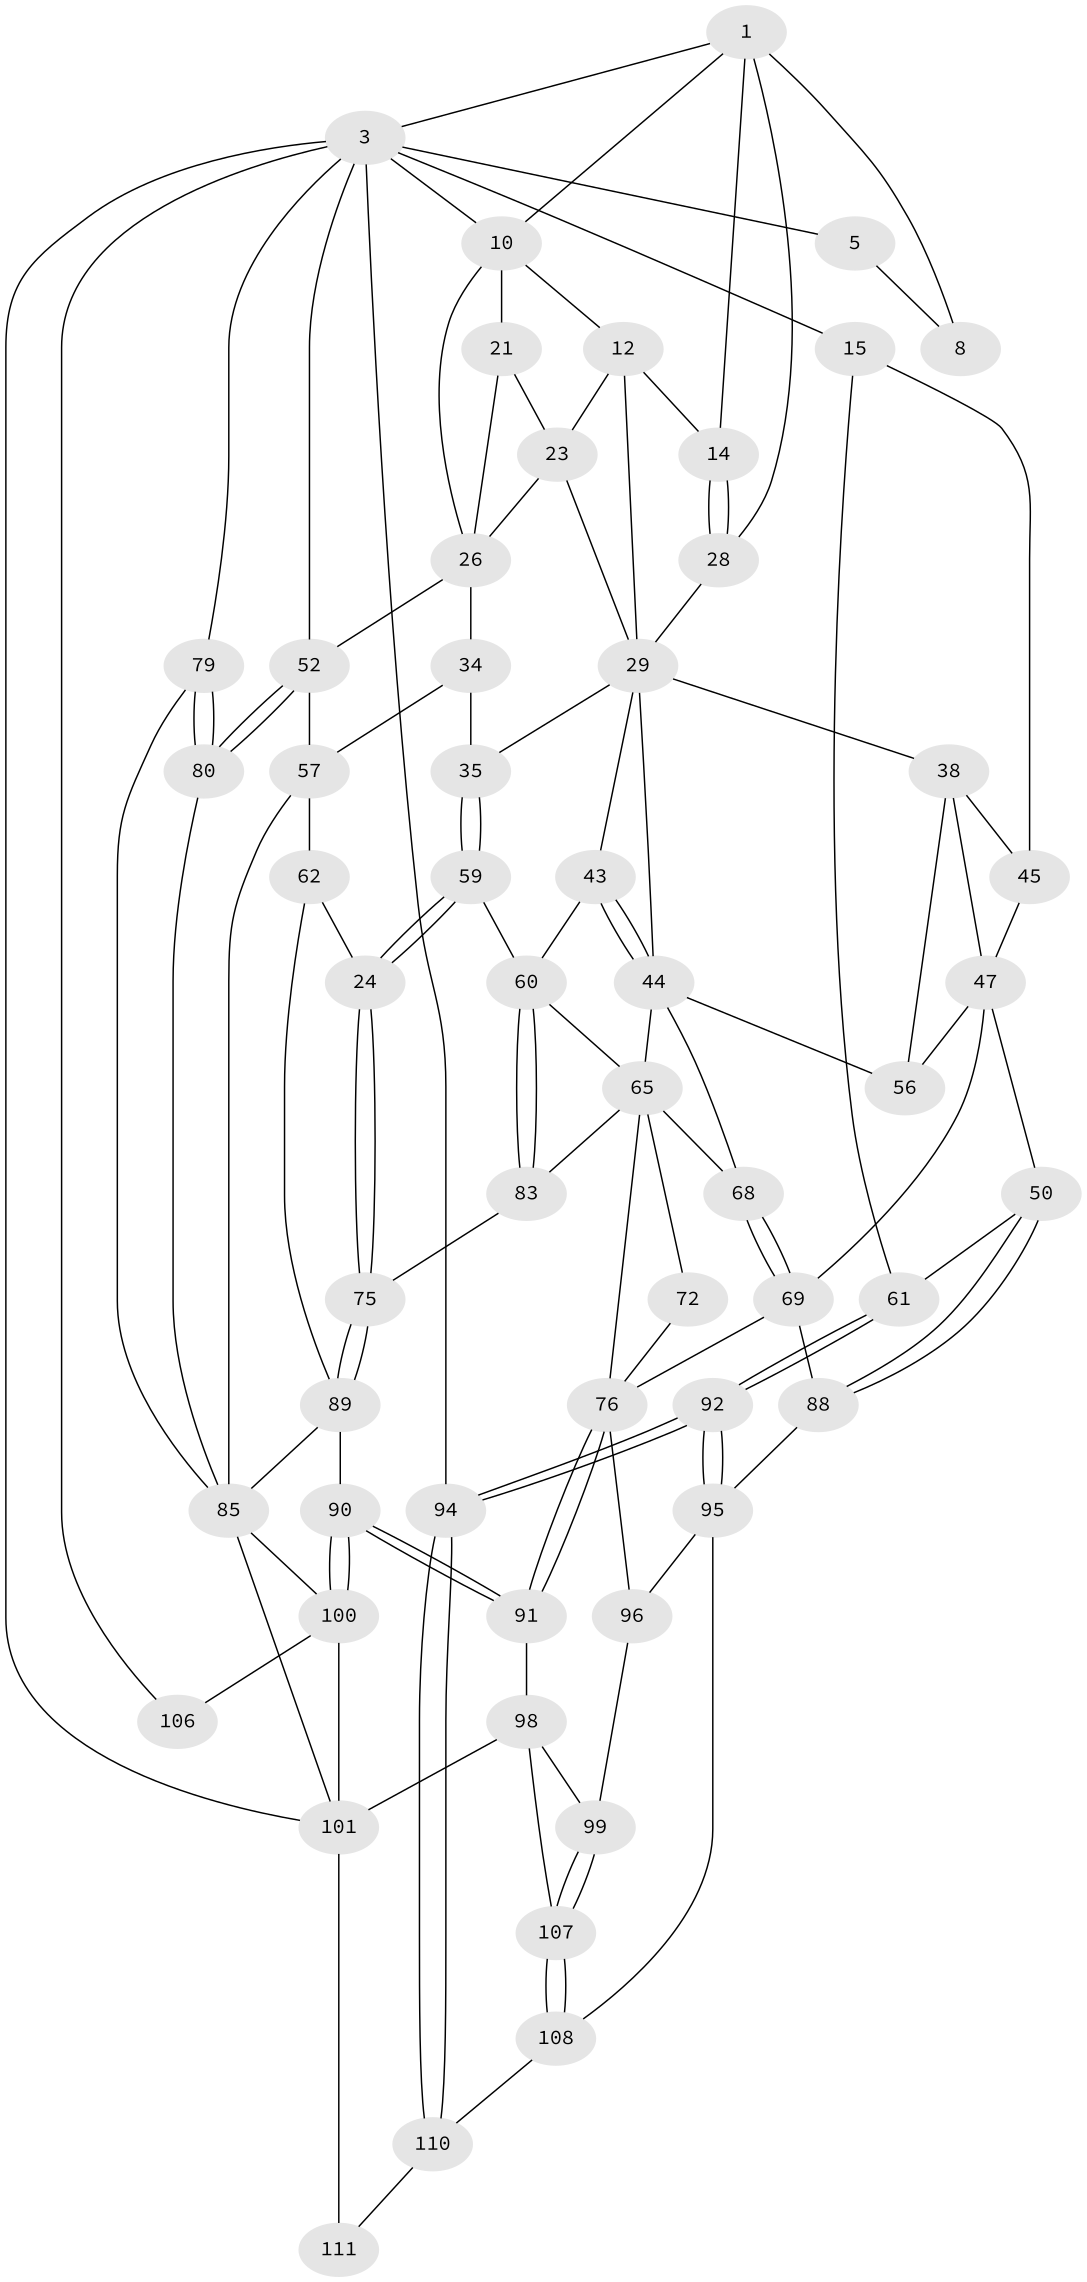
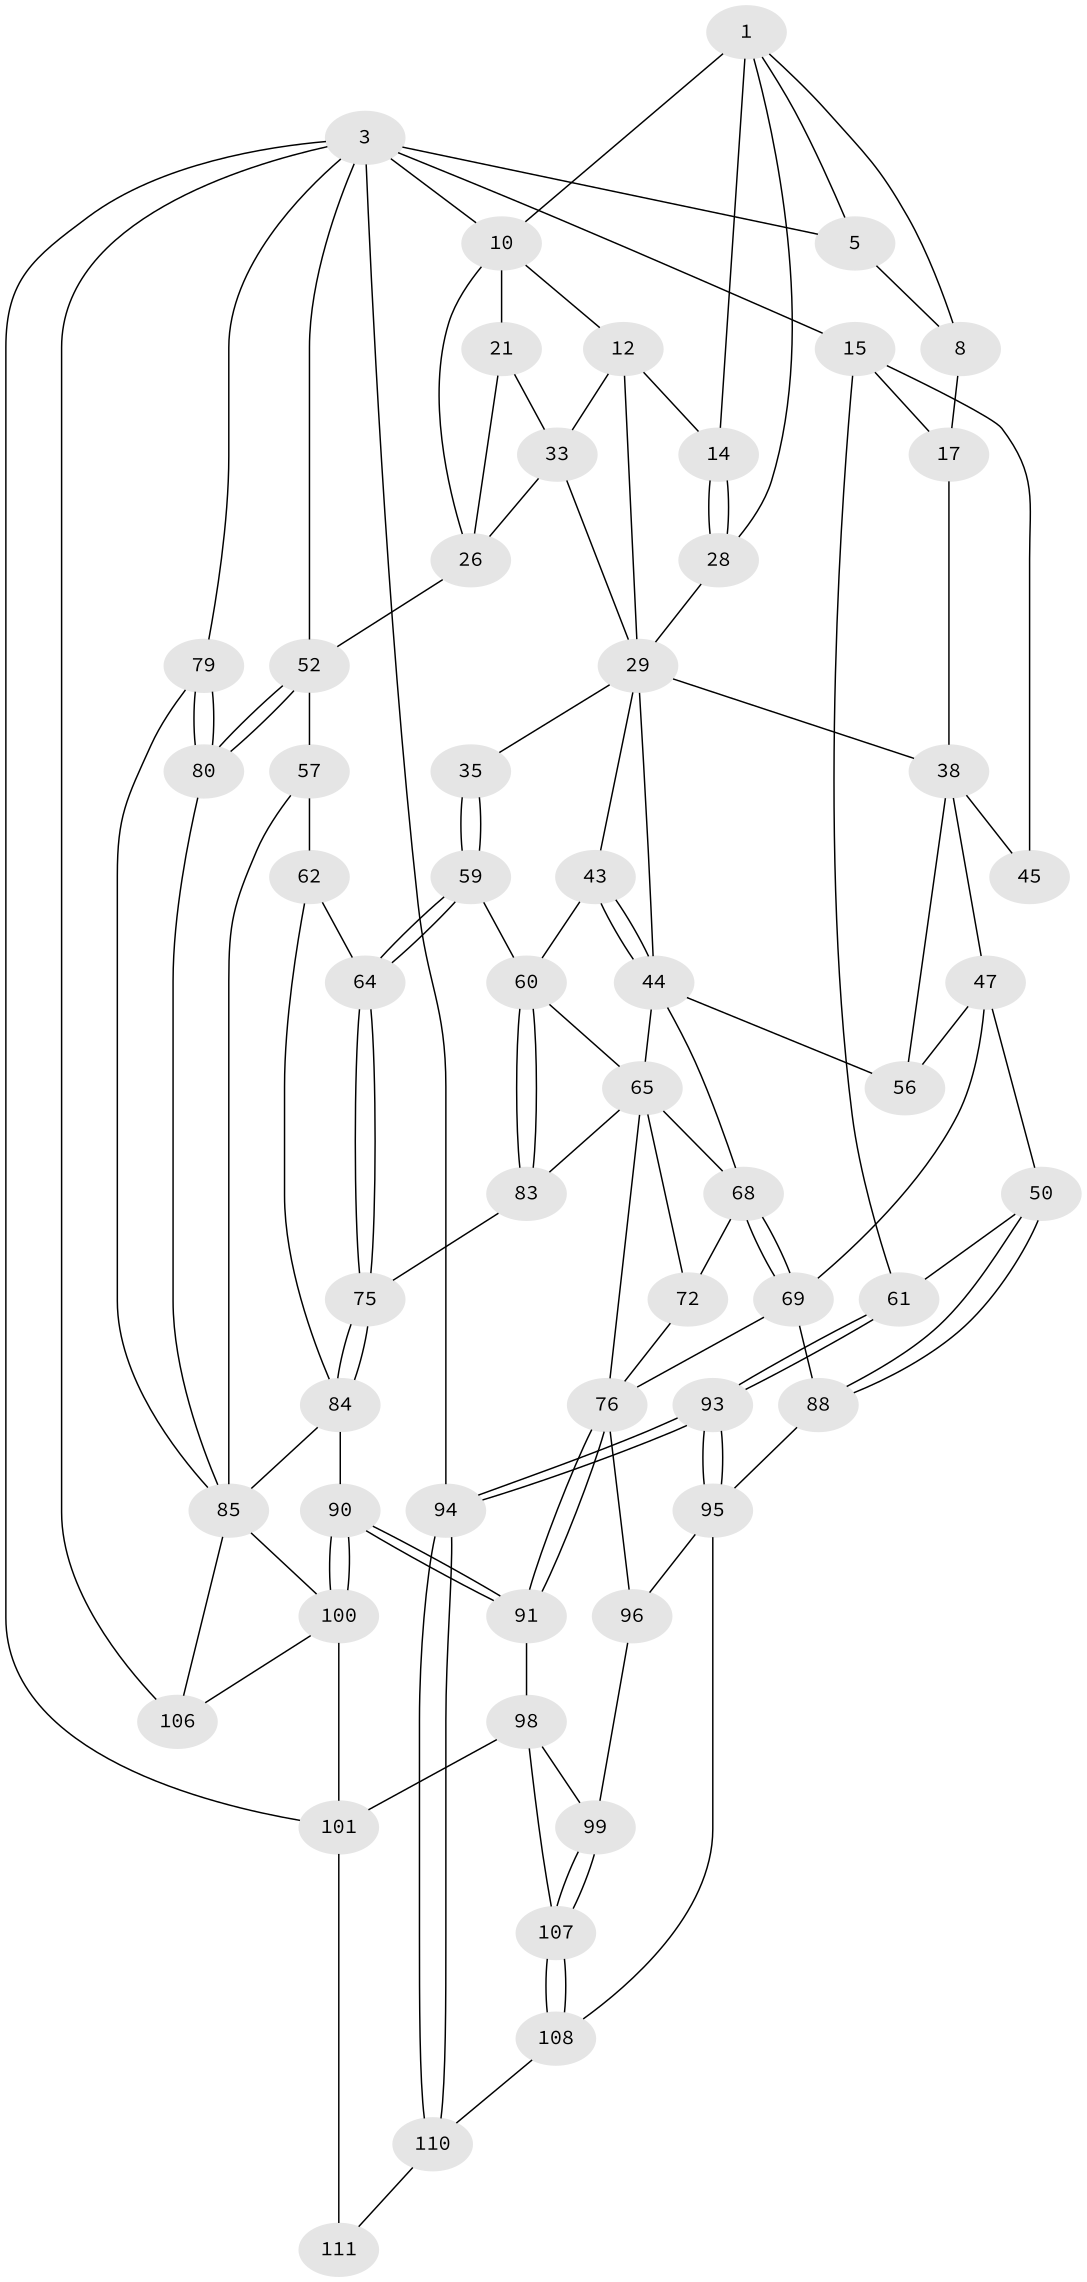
(556, 85) -> (807, 135)
(557, 455) -> (557, 455)
none -> (949, 455)
(471, 666) -> none
(1008, 930) -> none
(365, 983) -> (365, 983)
none -> (716, 1247)
(340, 1405) -> (340, 1405)
(713, 1405) -> (713, 1405)
(284, 1669) -> (203, 1616)
